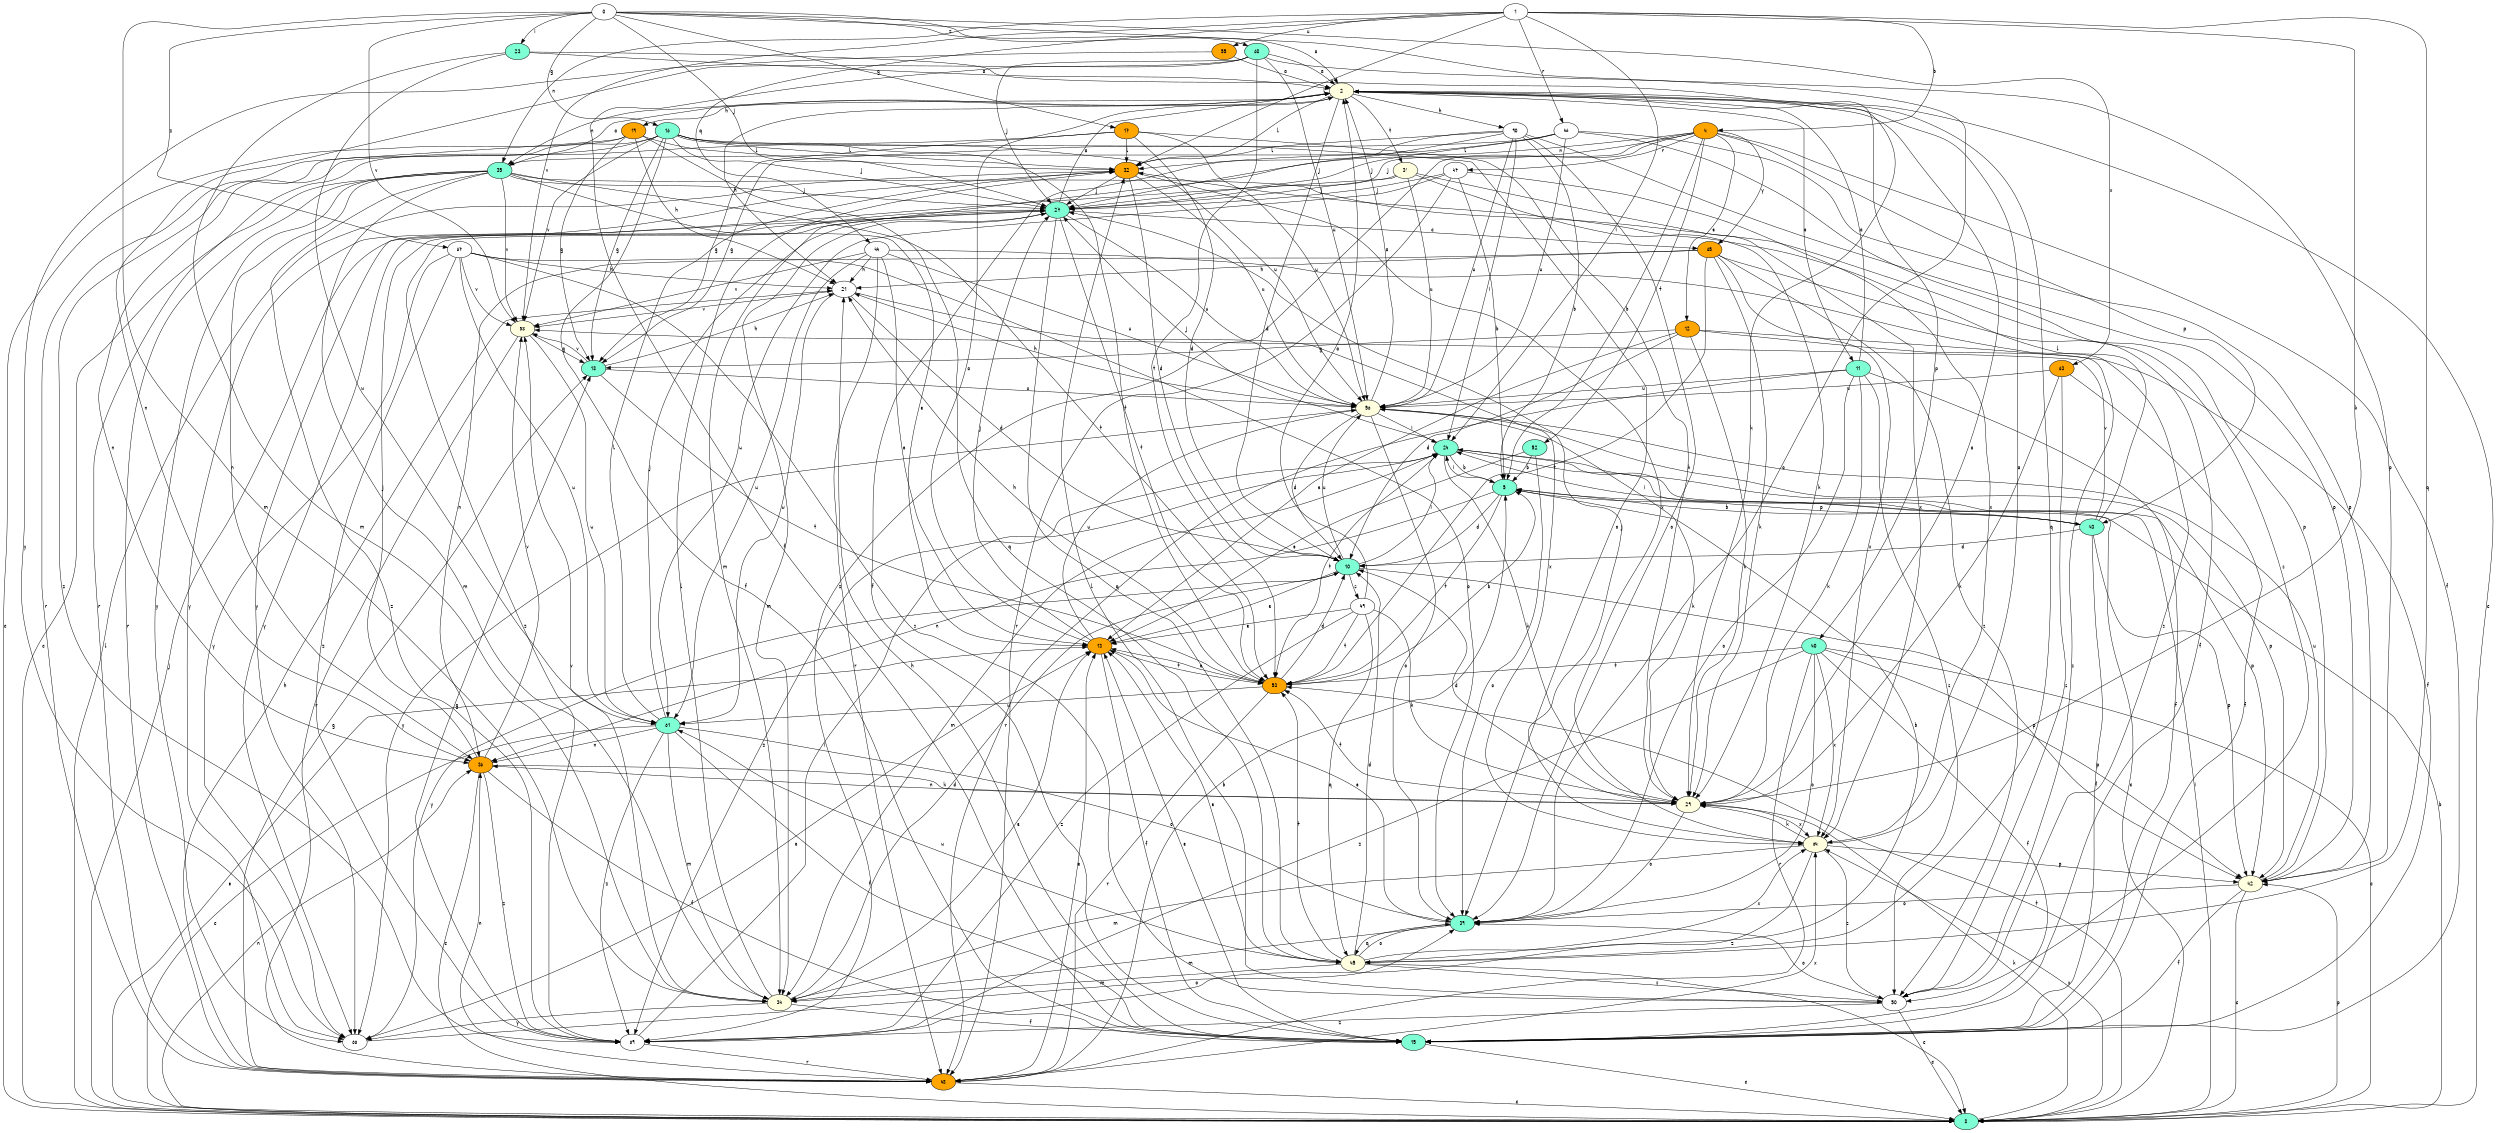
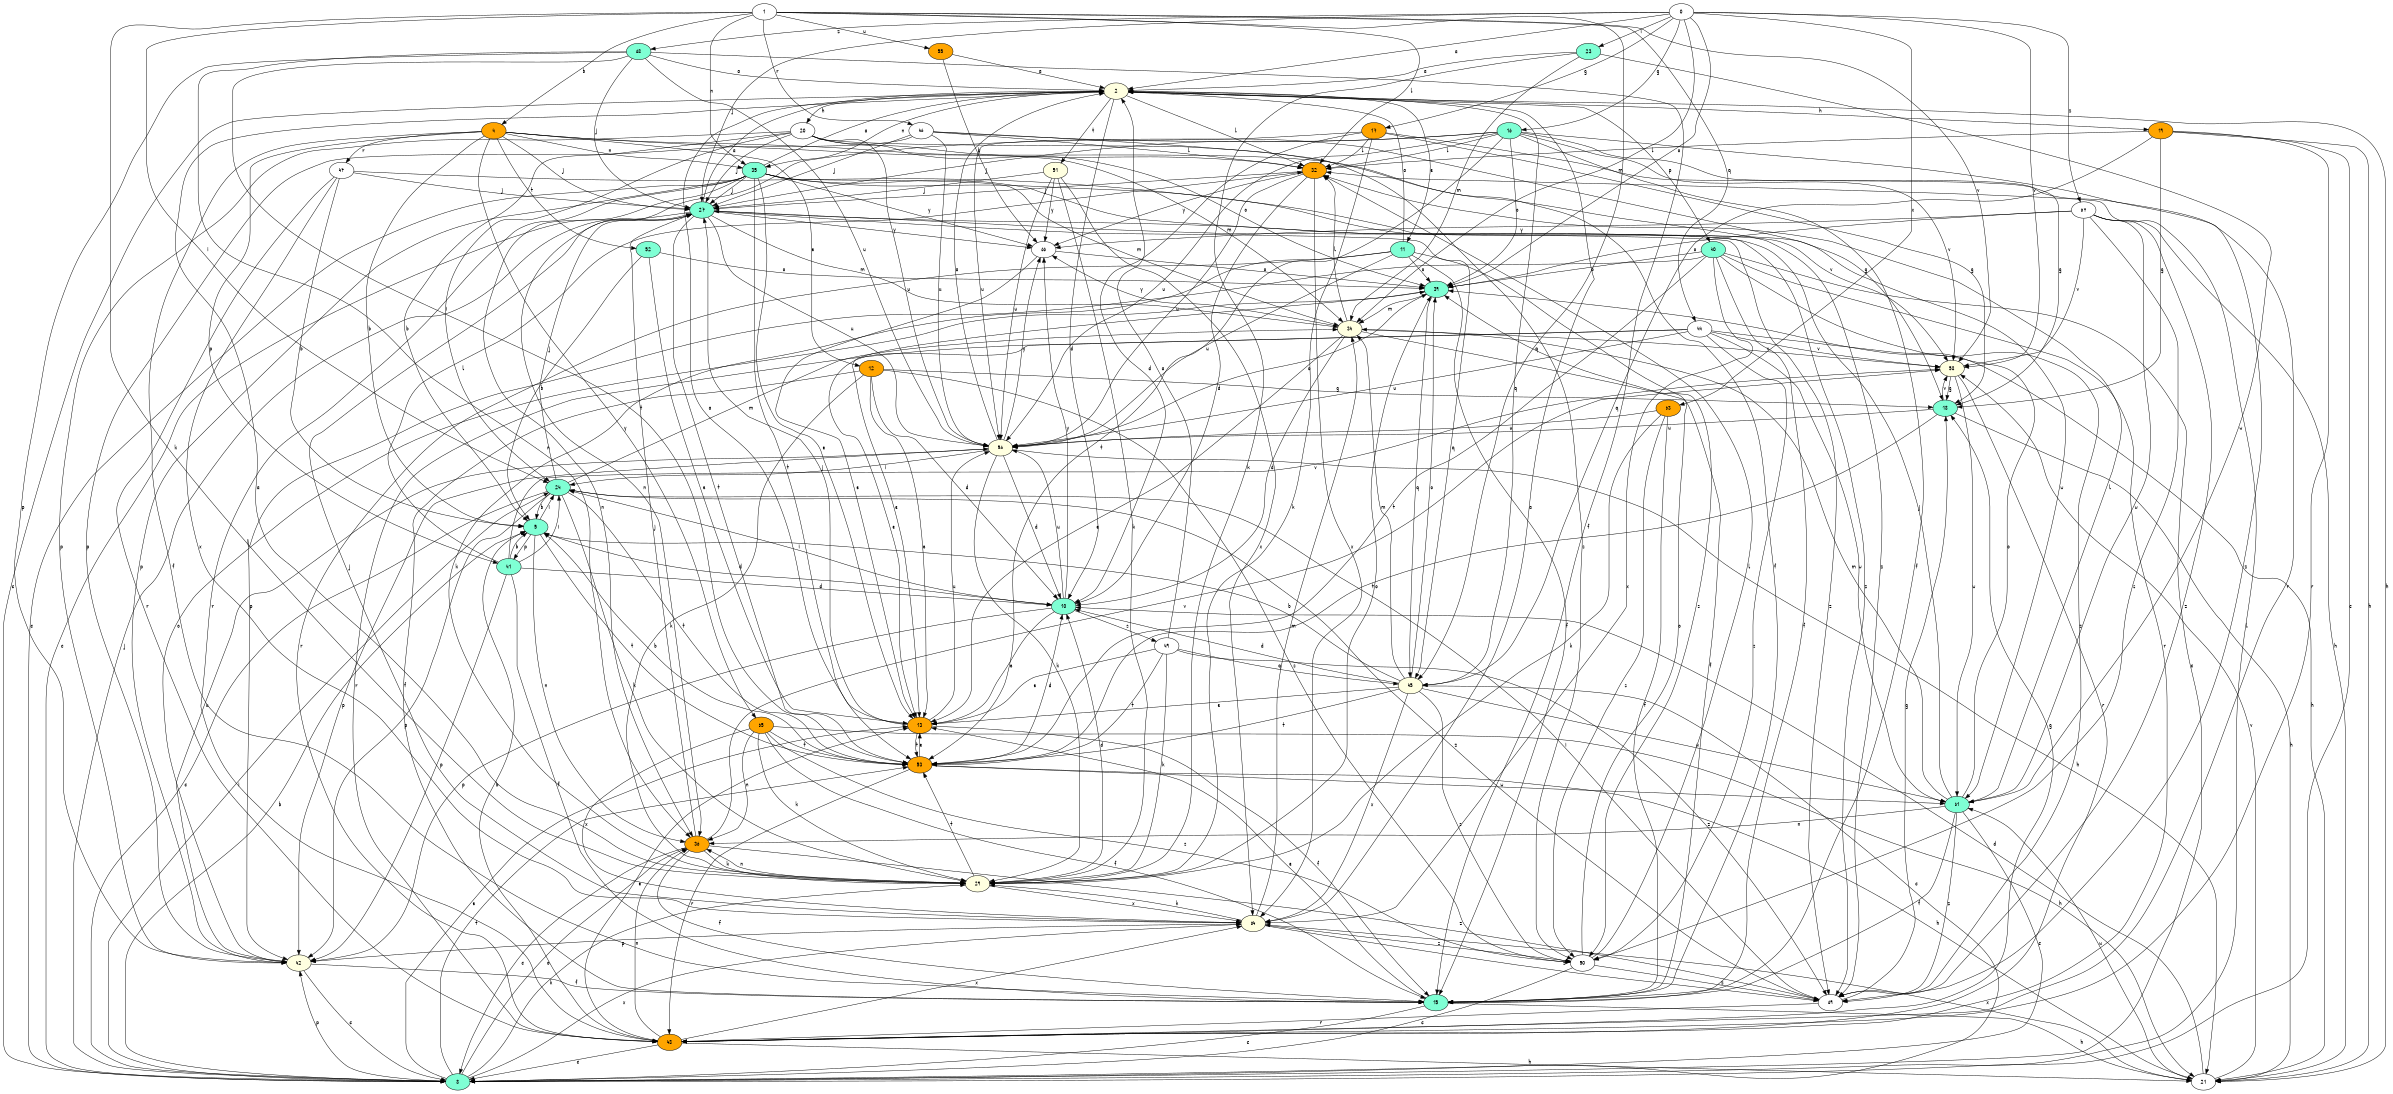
(1515, 131) -> (803, 131)
(1405, 170) -> (1056, 170)
(1366, 229) -> (60, 639)
(2092, 527) -> (509, 567)
(259, 943) -> (549, 963)
